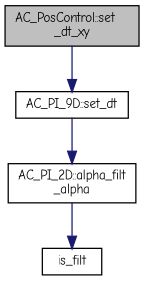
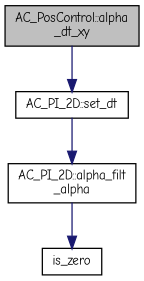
(72, 26) -> (72, 26)
(72, 105) -> (72, 105)
(72, 262) -> (72, 262)
